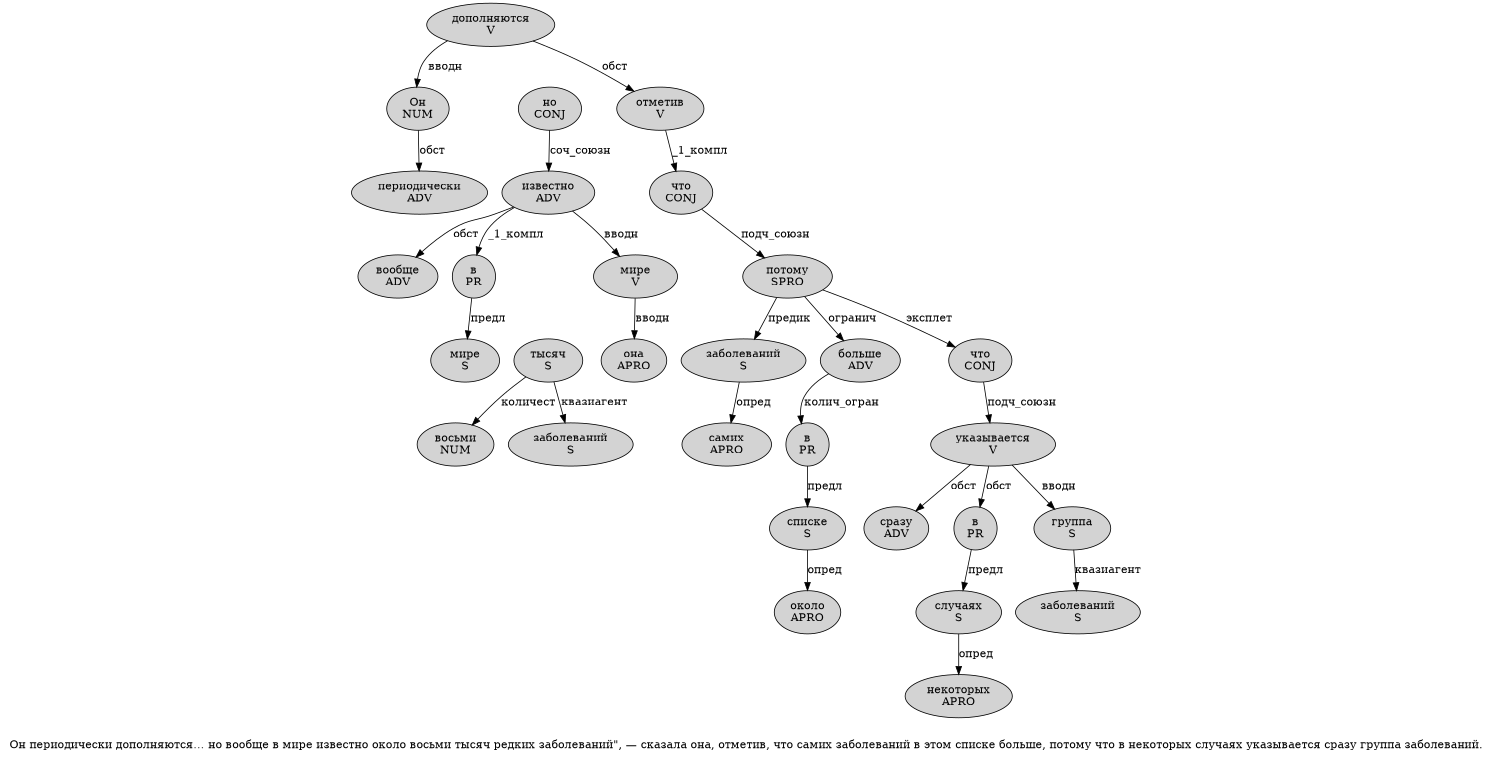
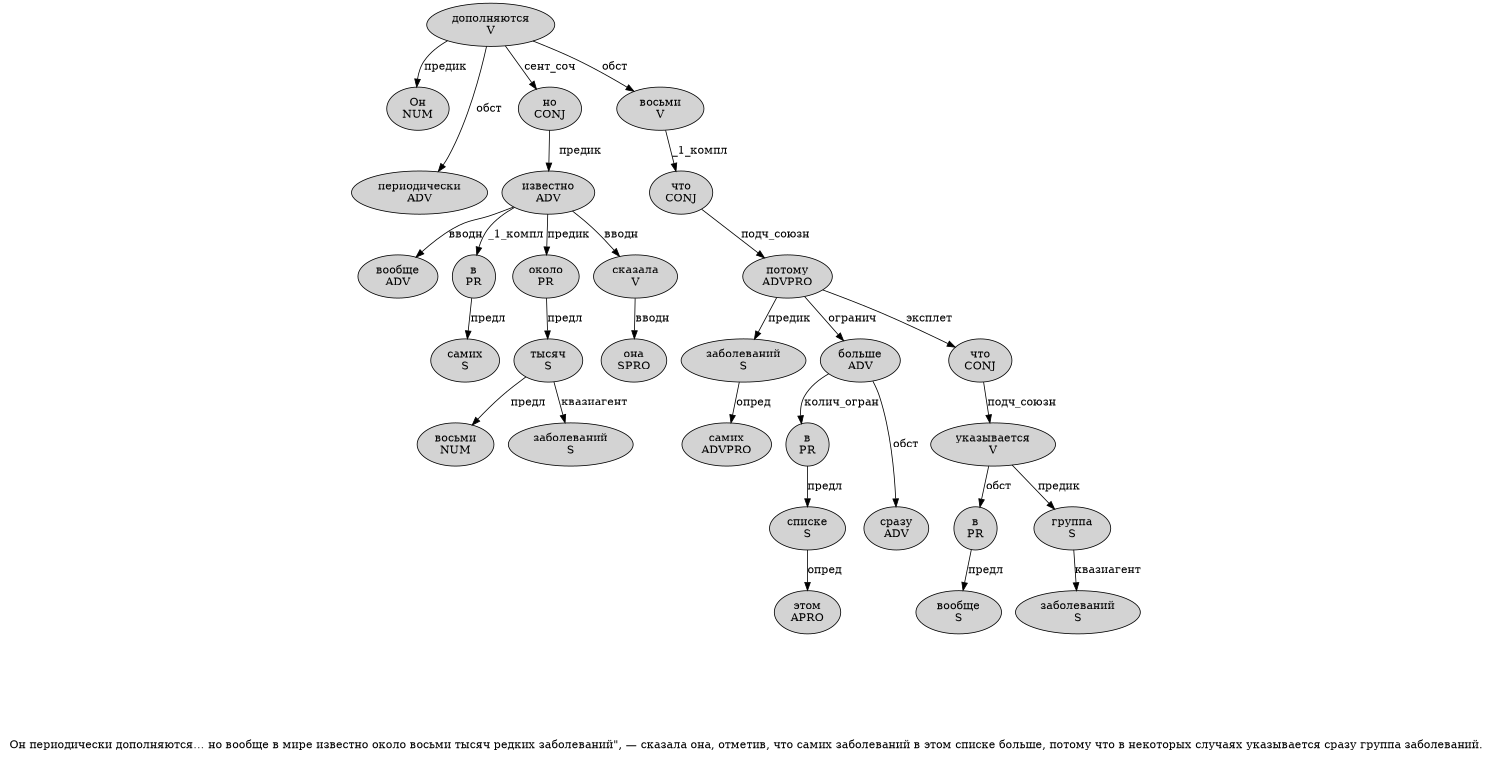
none -> (519, 64)
(446, 67) -> (446, 67)
(660, 109) -> (660, 109)
(419, 147) -> (469, 107)
(580, 151) -> (580, 151)
(466, 234) -> (466, 234)
none -> (546, 276)
(636, 276) -> (636, 276)
(788, 276) -> (788, 276)
(465, 360) -> (465, 360)
(634, 360) -> (634, 360)
(528, 402) -> (528, 402)
(727, 444) -> (727, 444)
(946, 485) -> (889, 439)
(1059, 486) -> (1059, 486)
(808, 612) -> (808, 612)
(959, 612) -> (959, 612)
(959, 696) -> none
